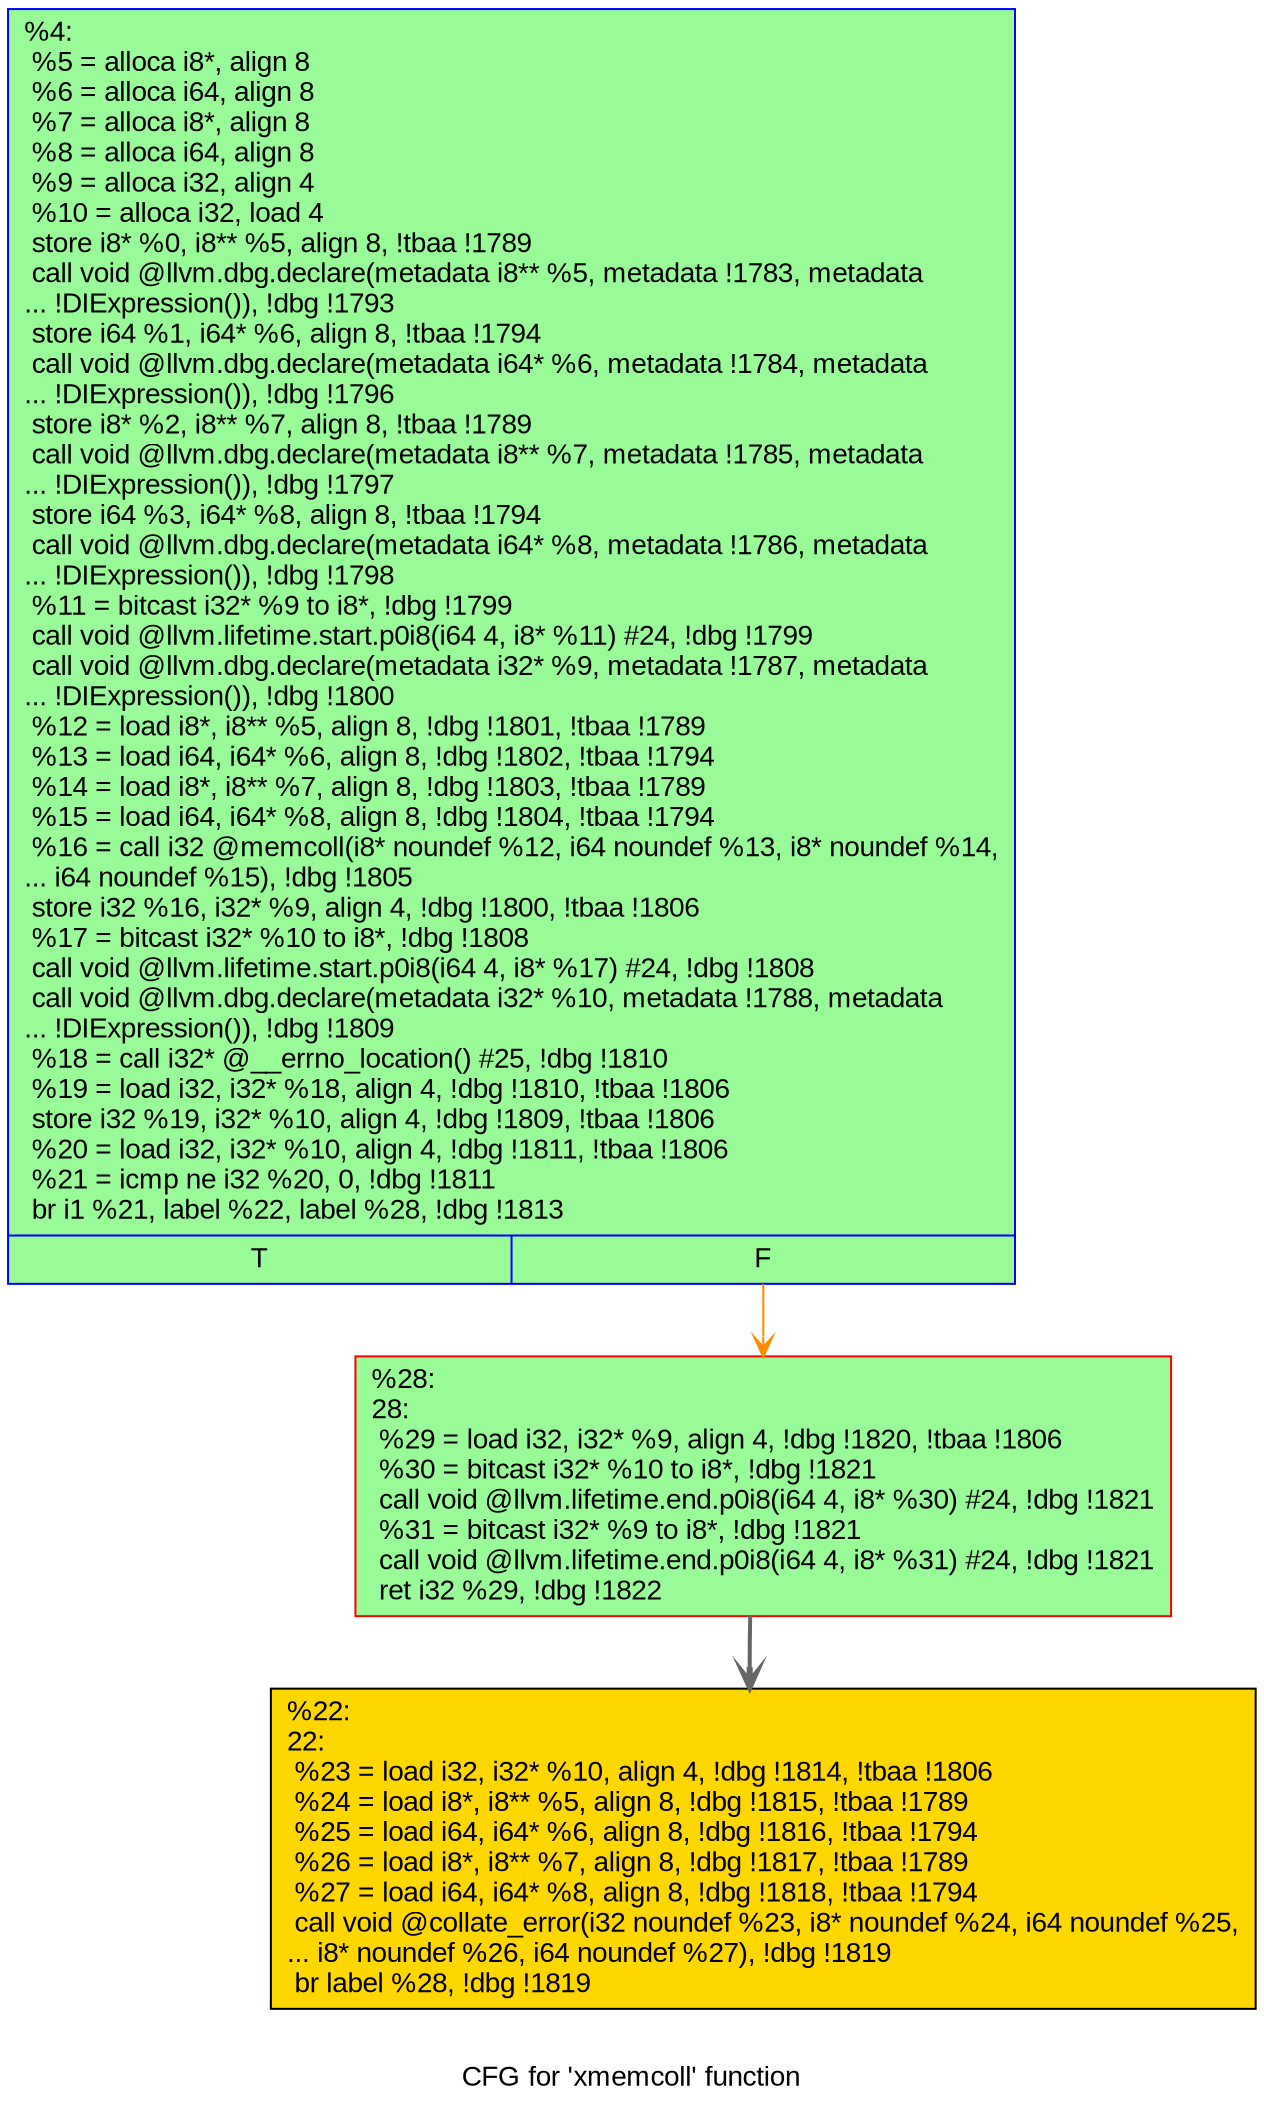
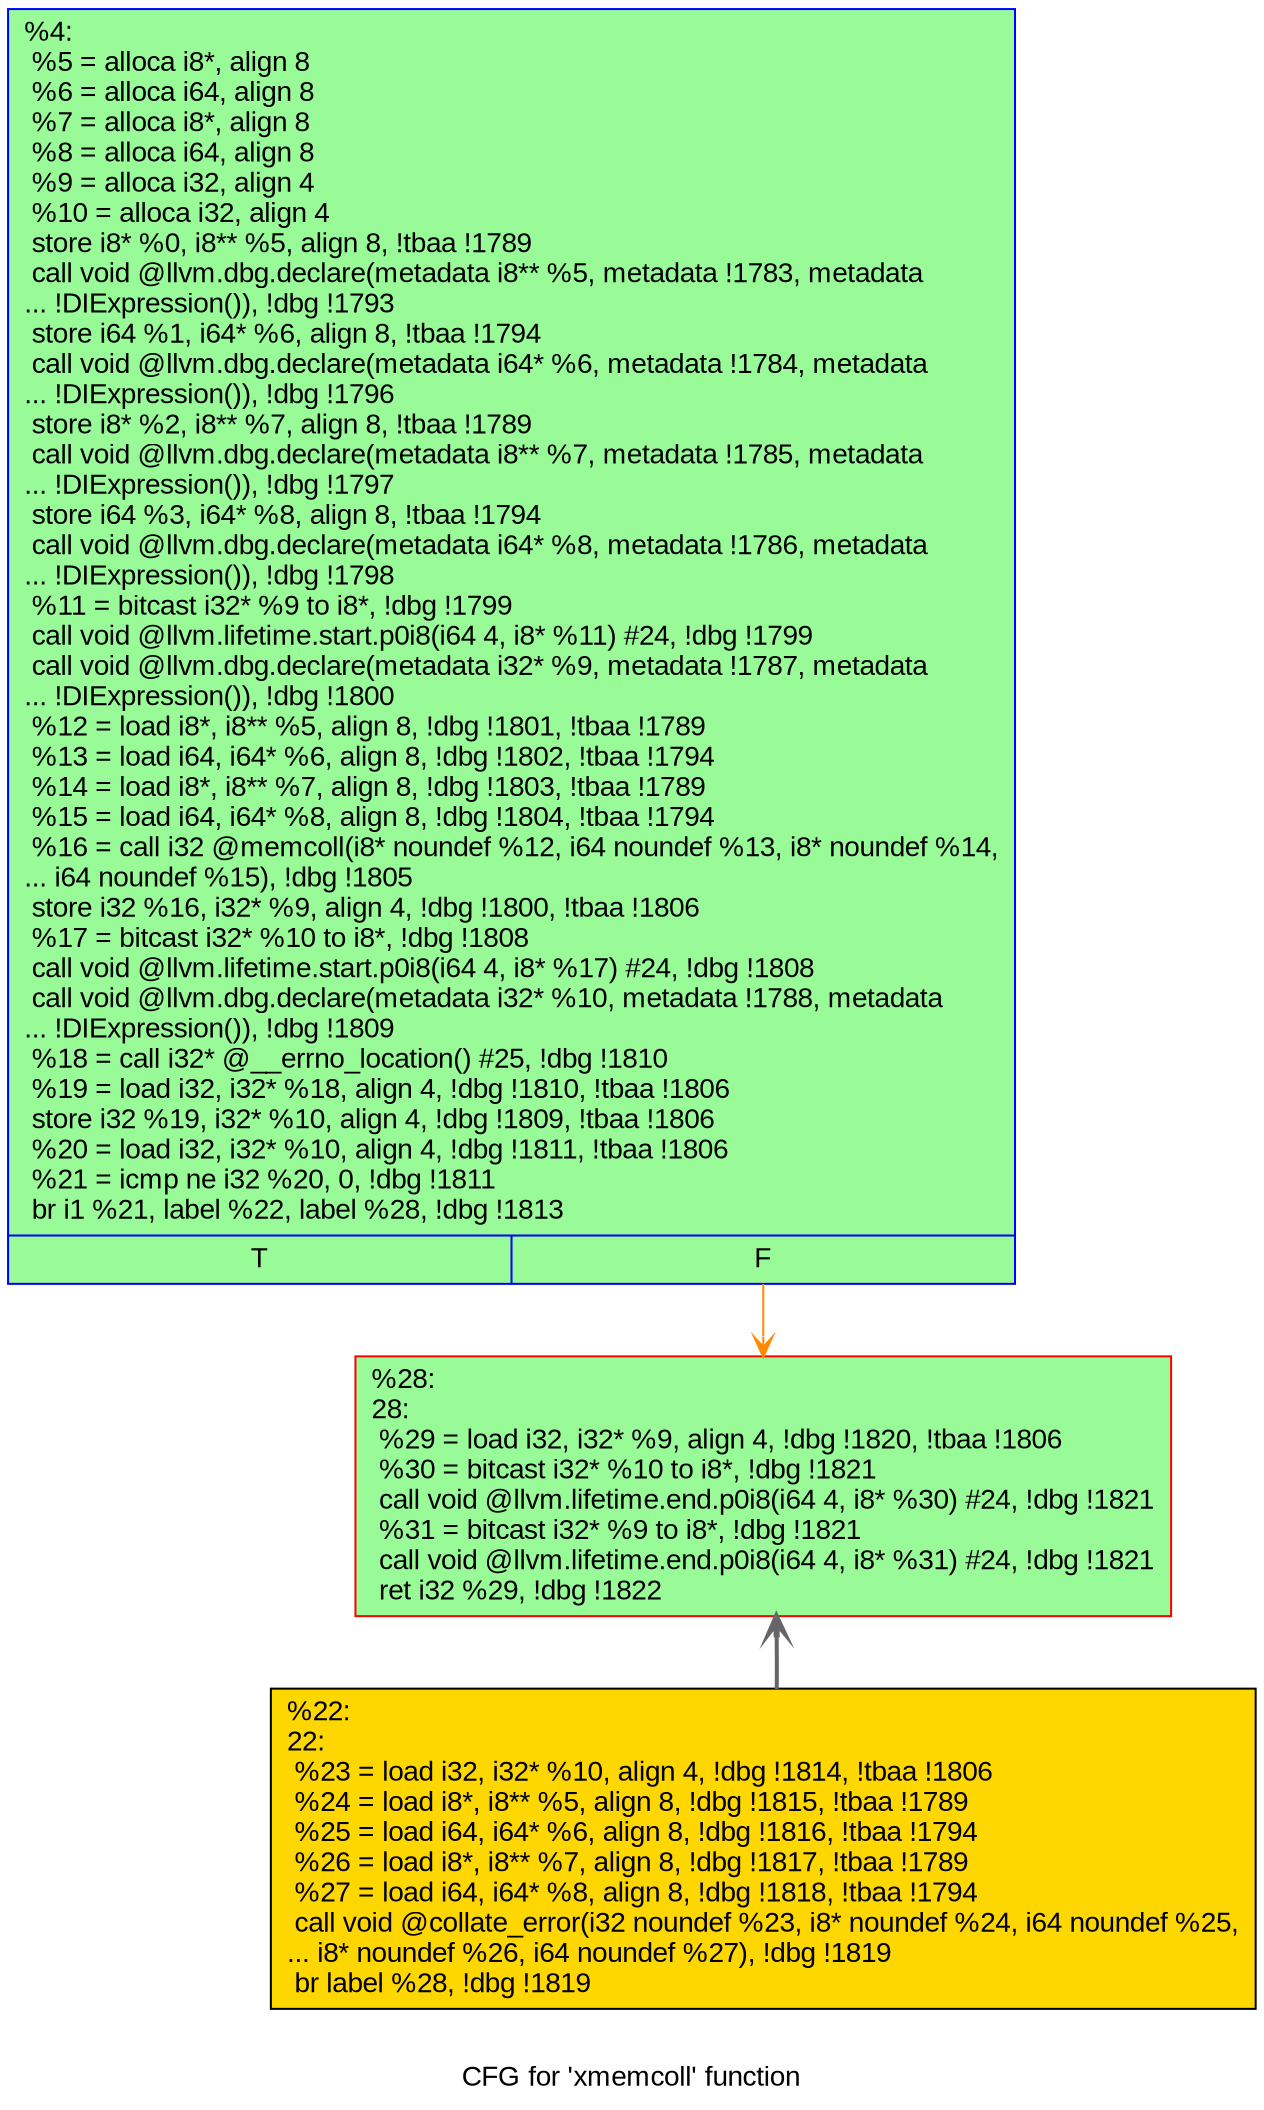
(174, 213) -> (177, 213)
(750, 1642) -> (777, 1662)
